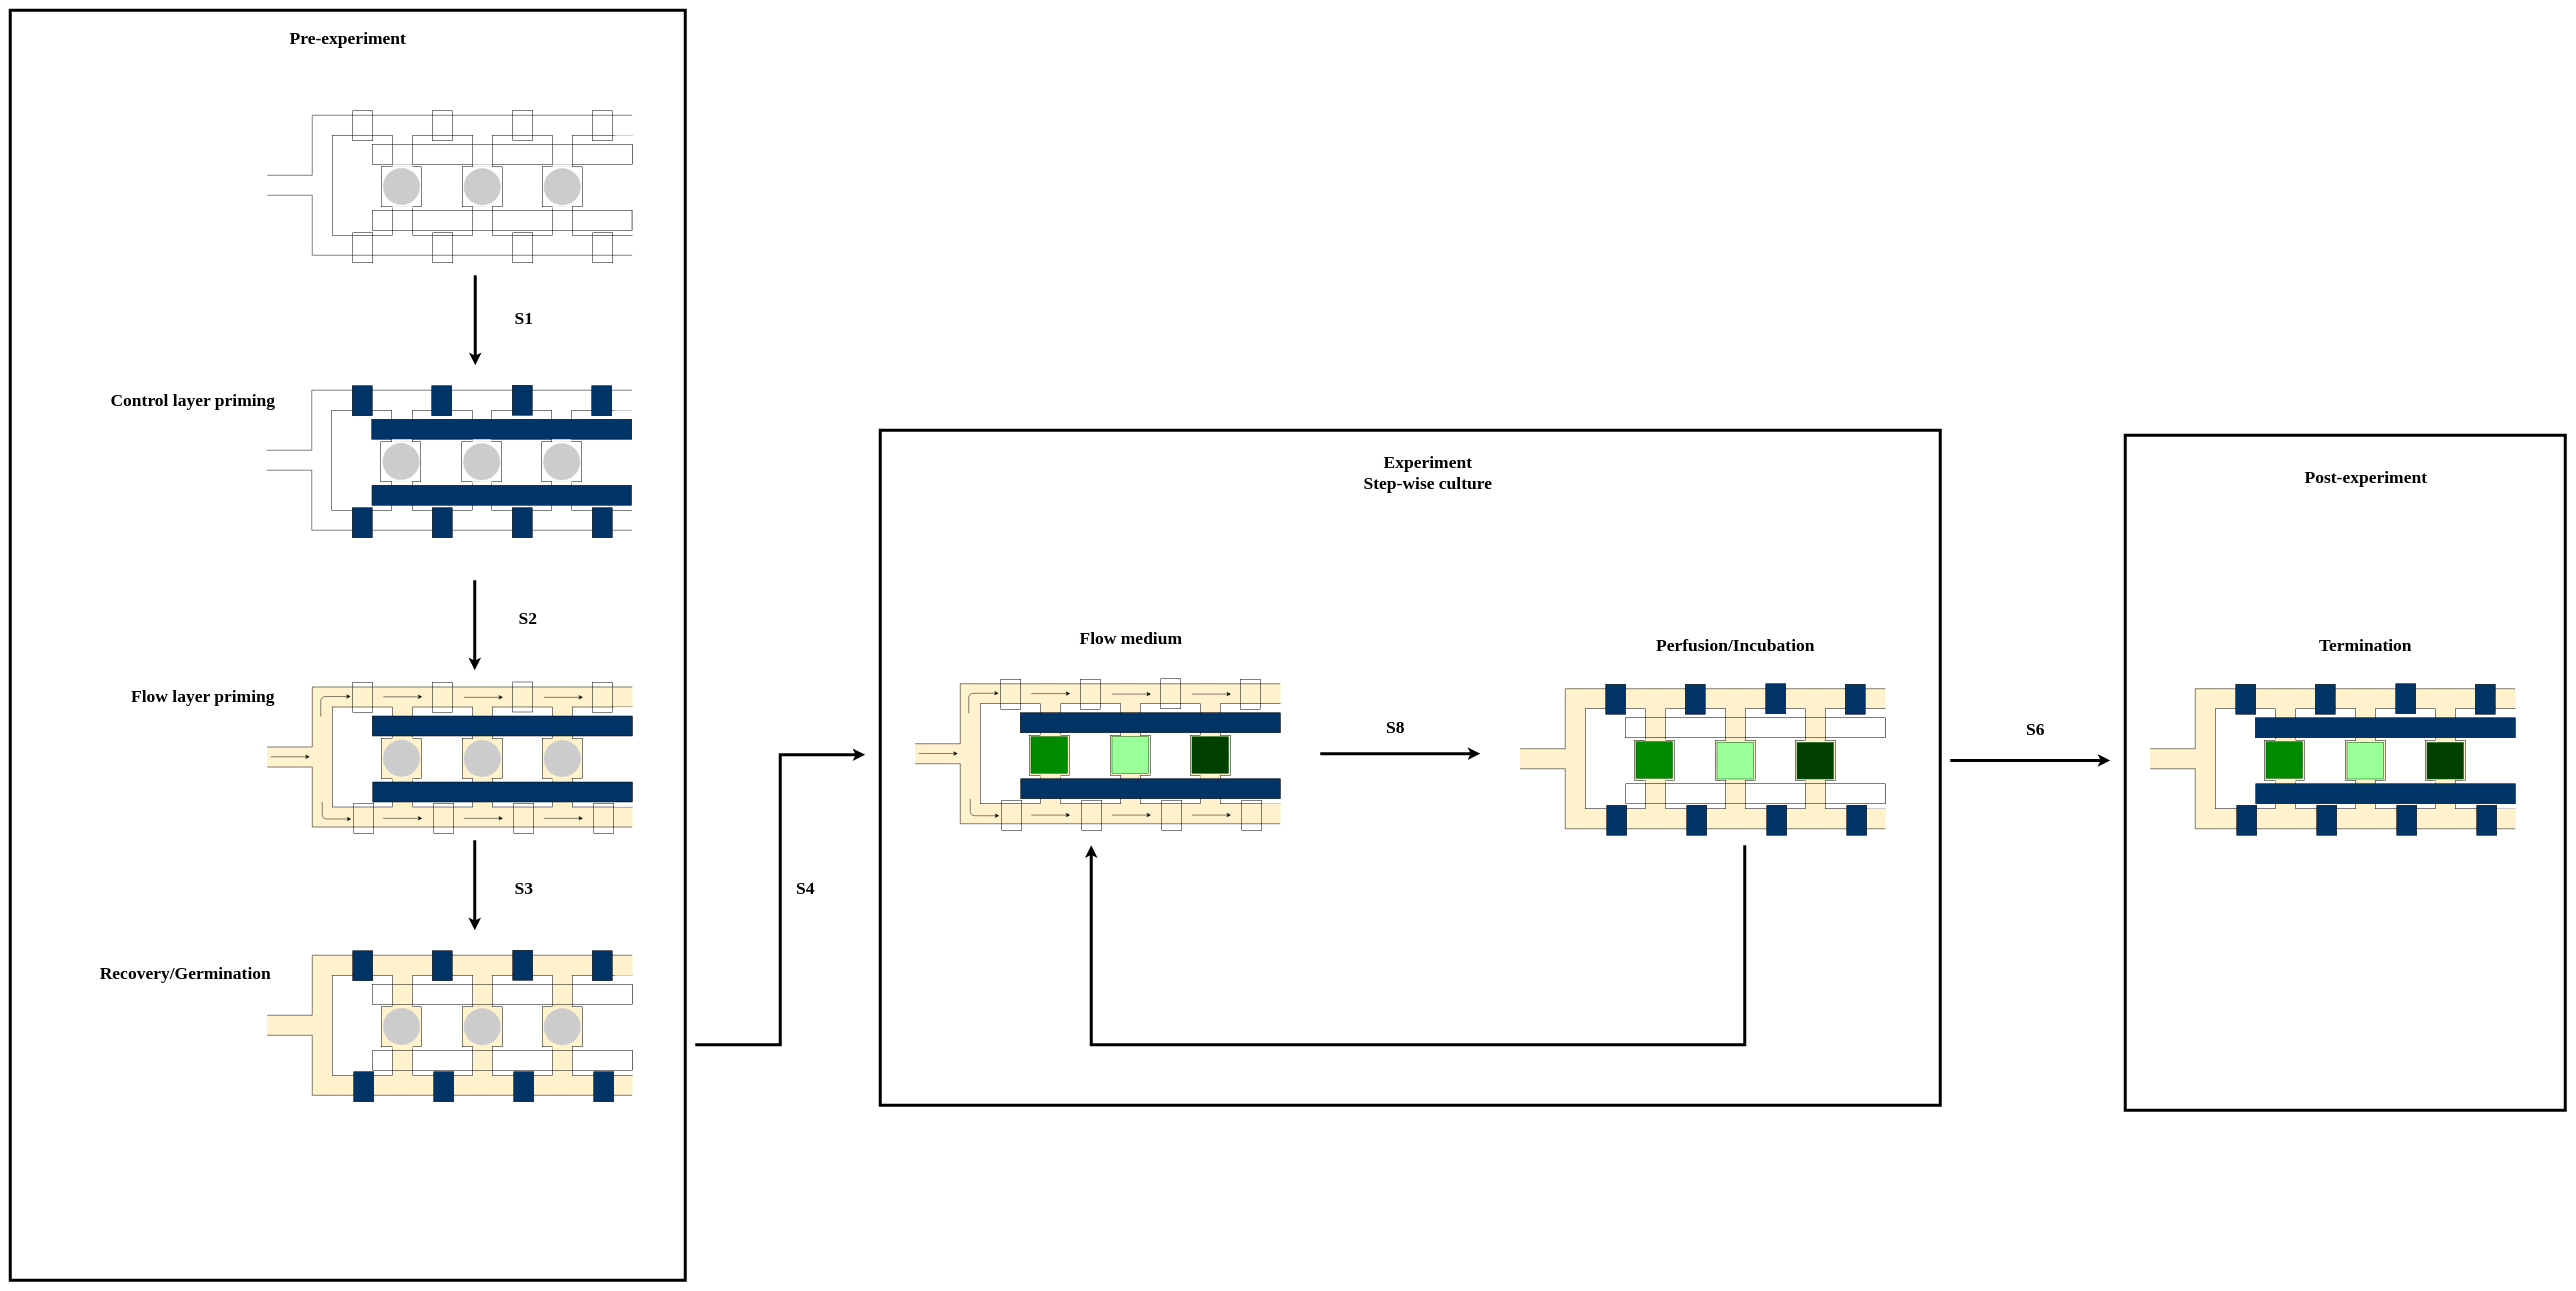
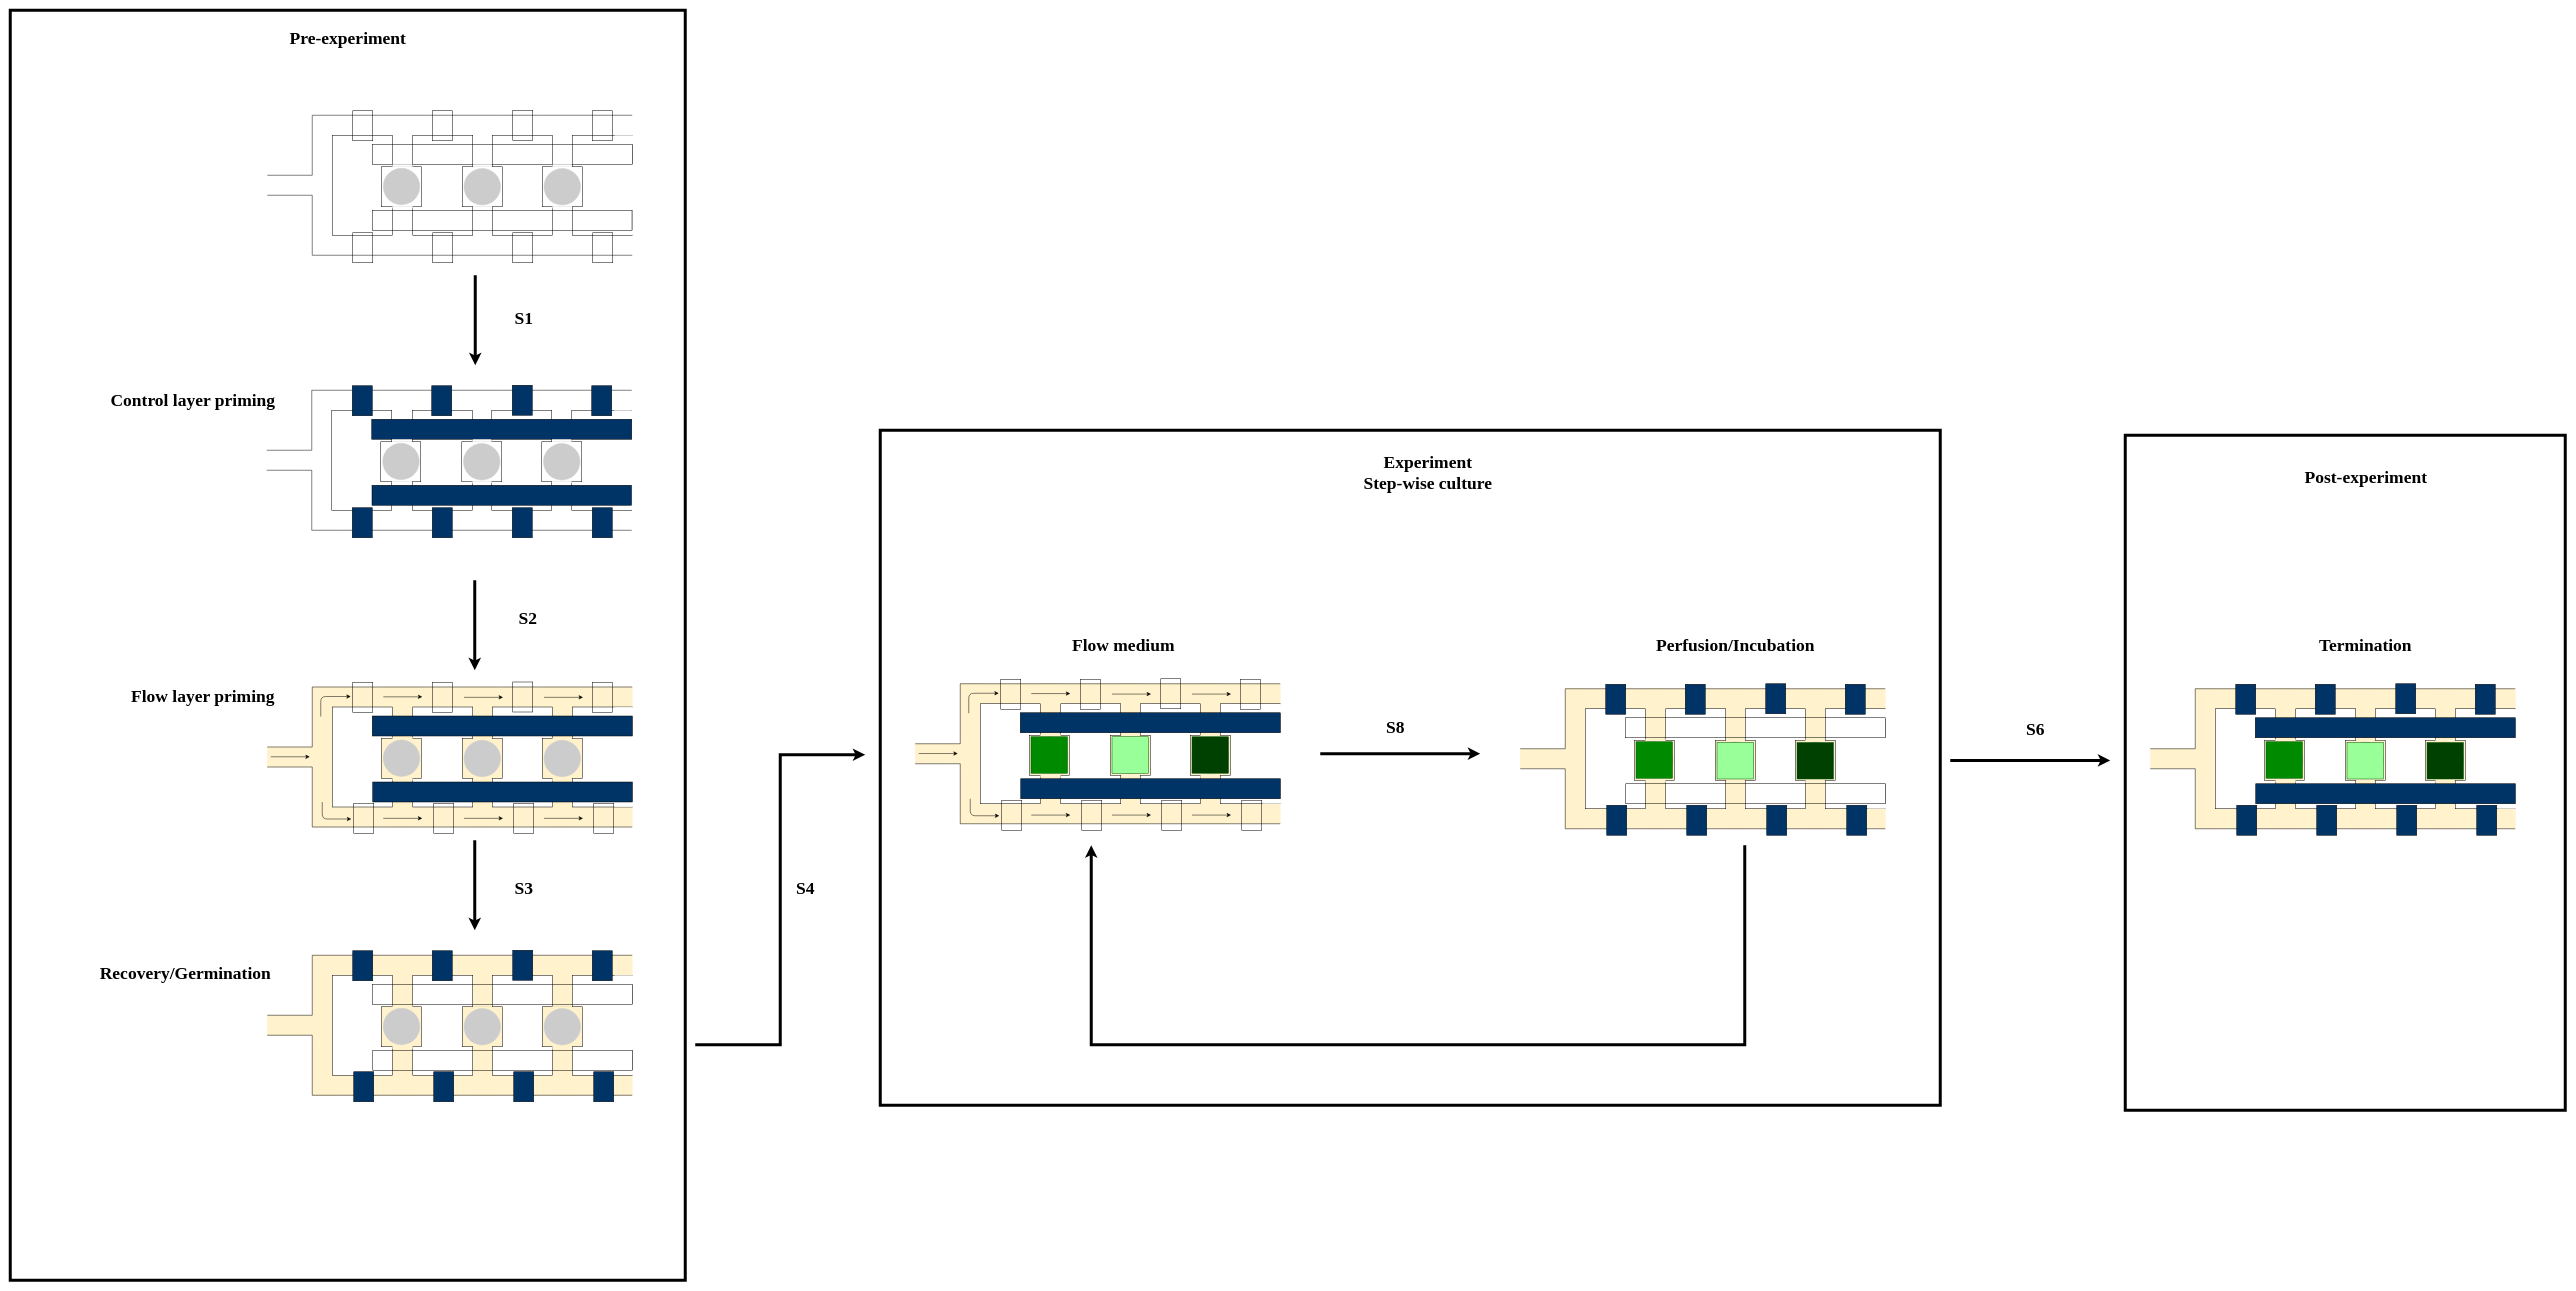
(1131, 638) -> (1123, 645)
